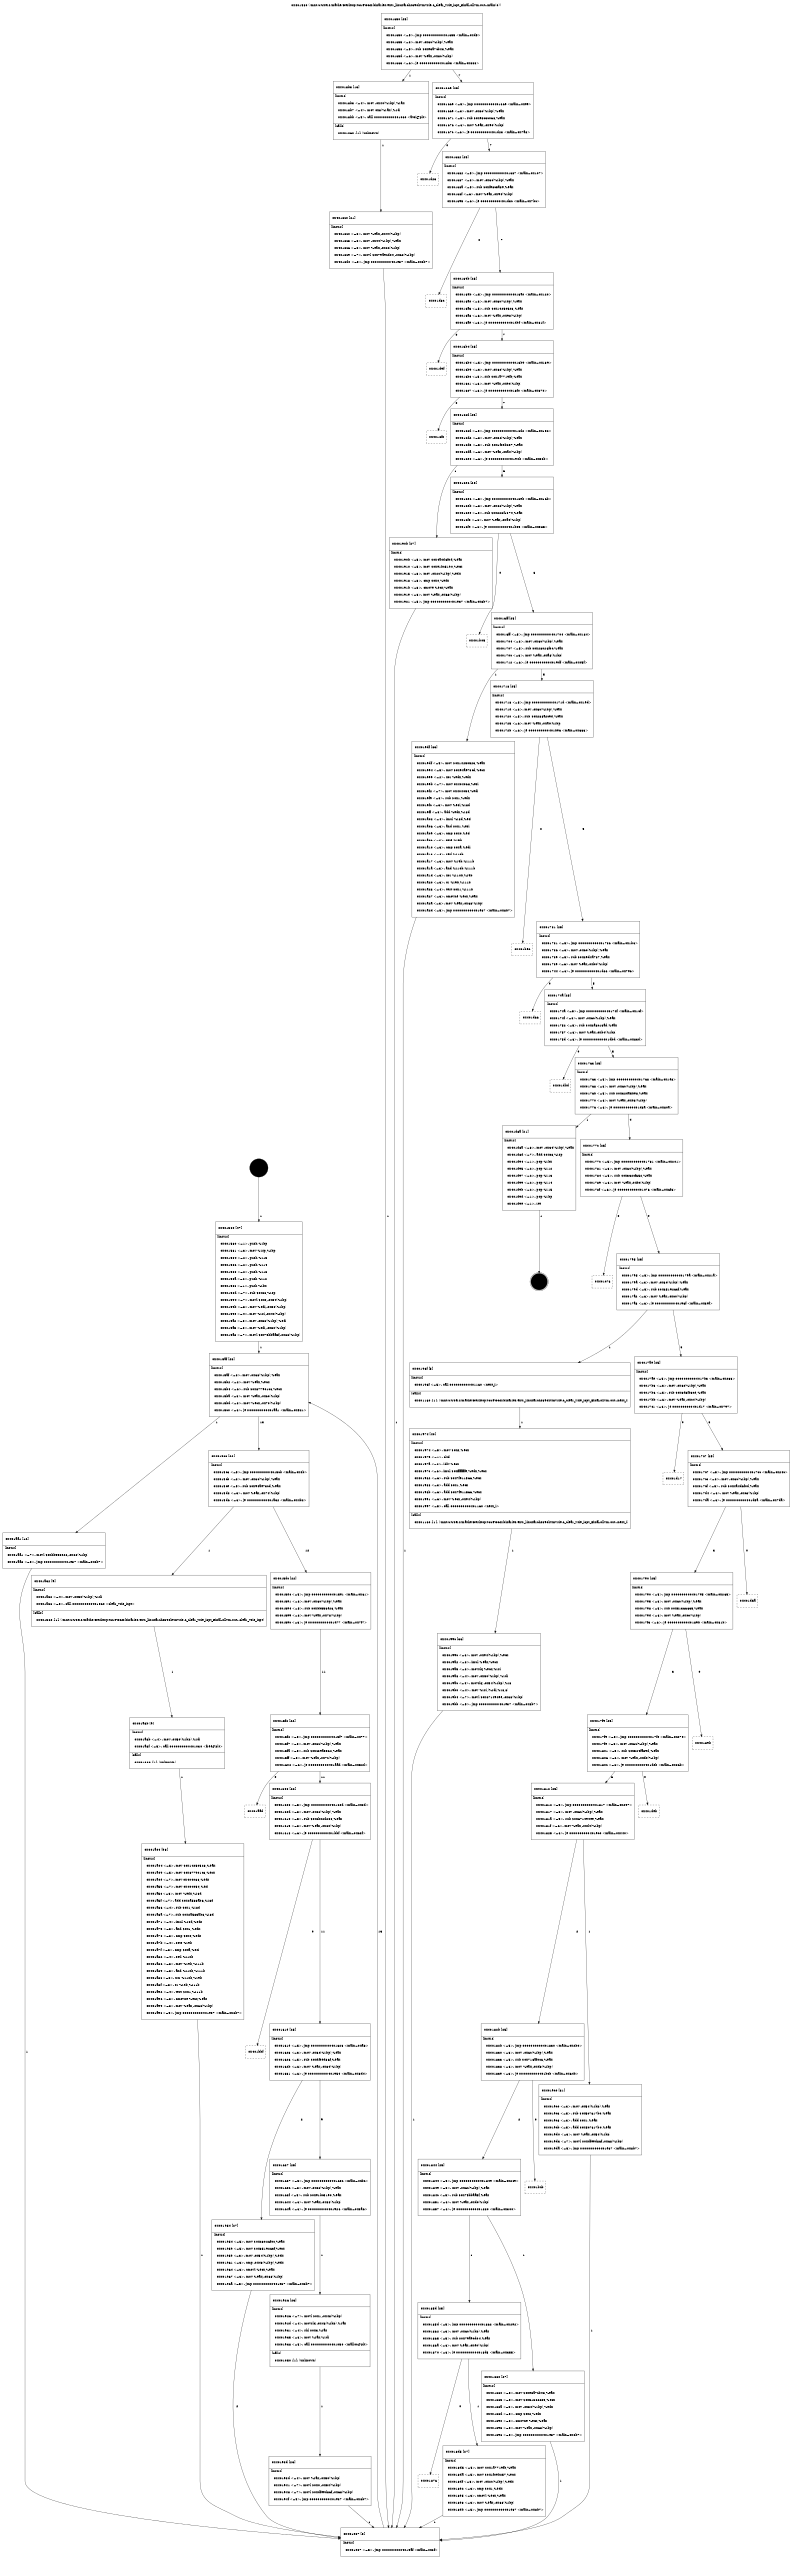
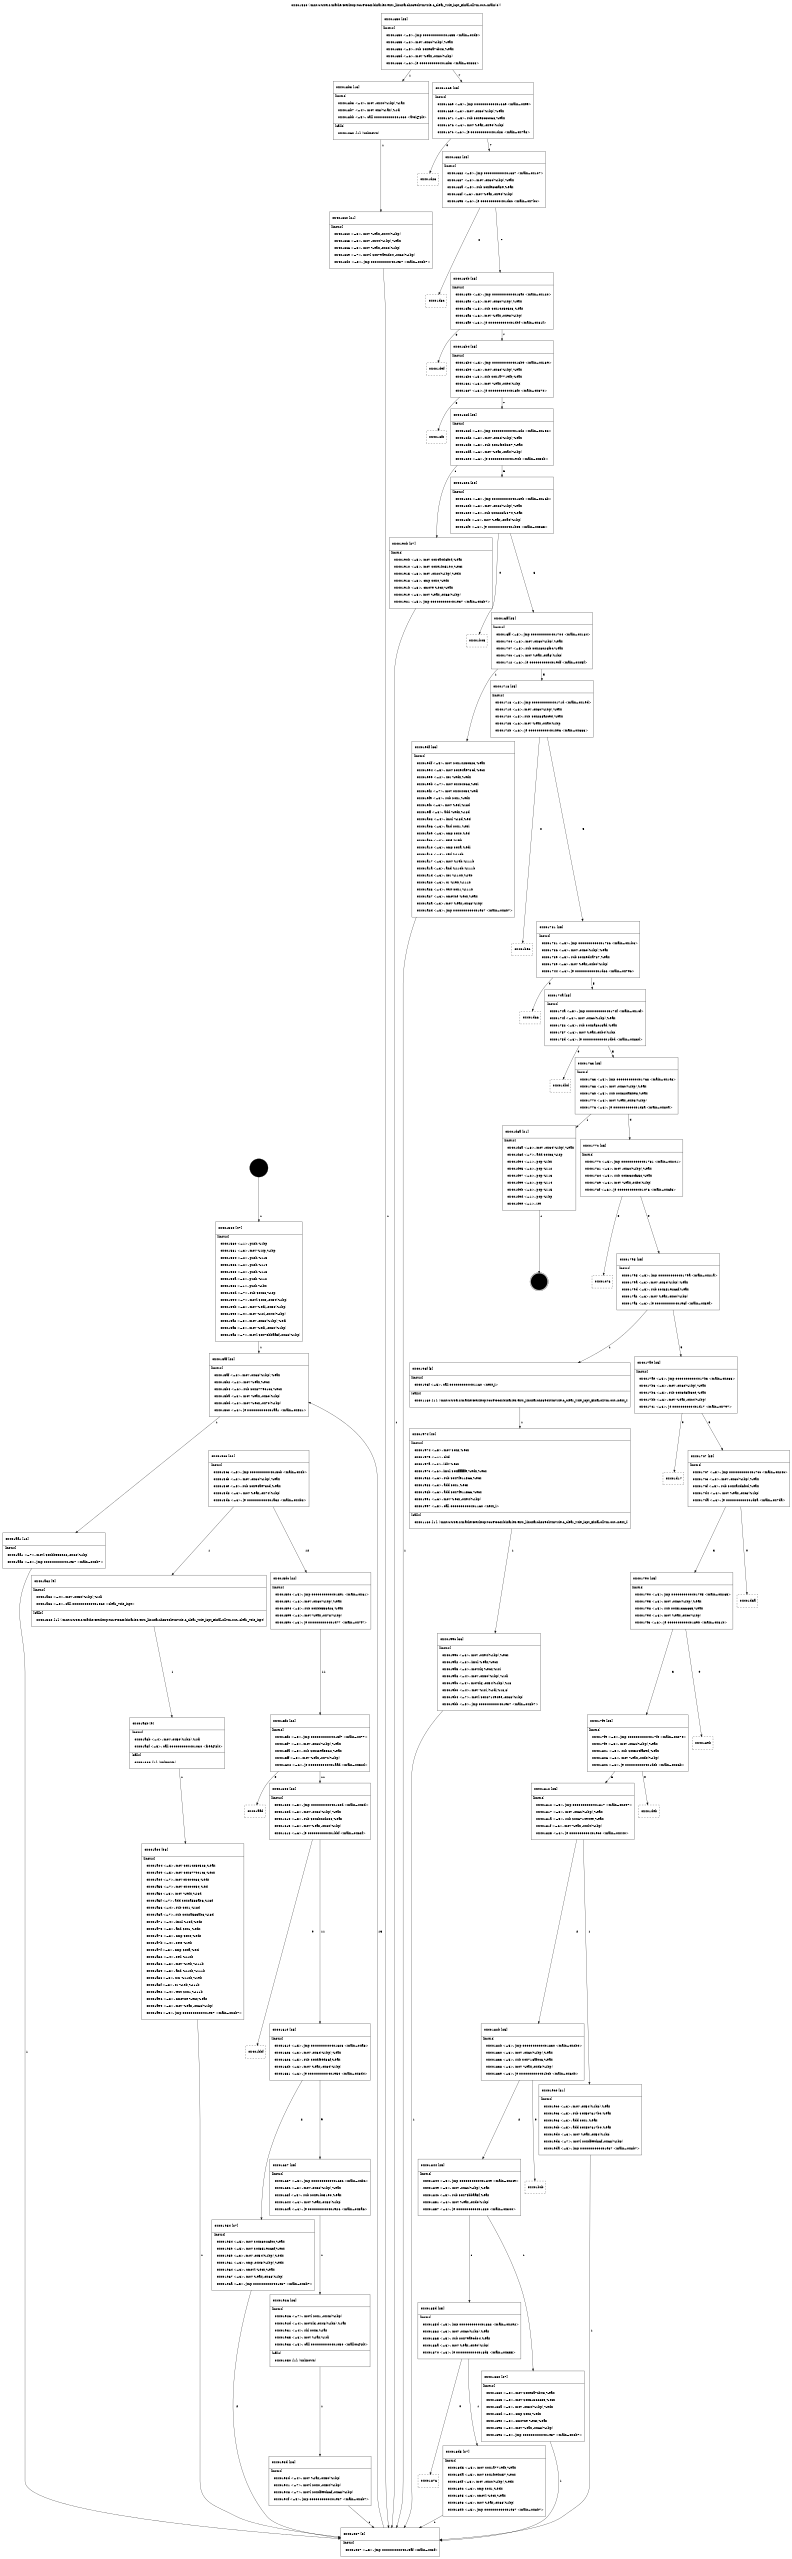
(259, 1432) -> none
